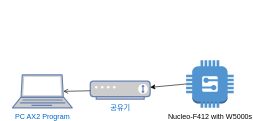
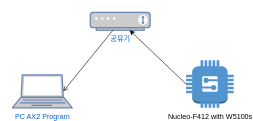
(120, 90) -> (120, 21)
(211, 117) -> (211, 117)
